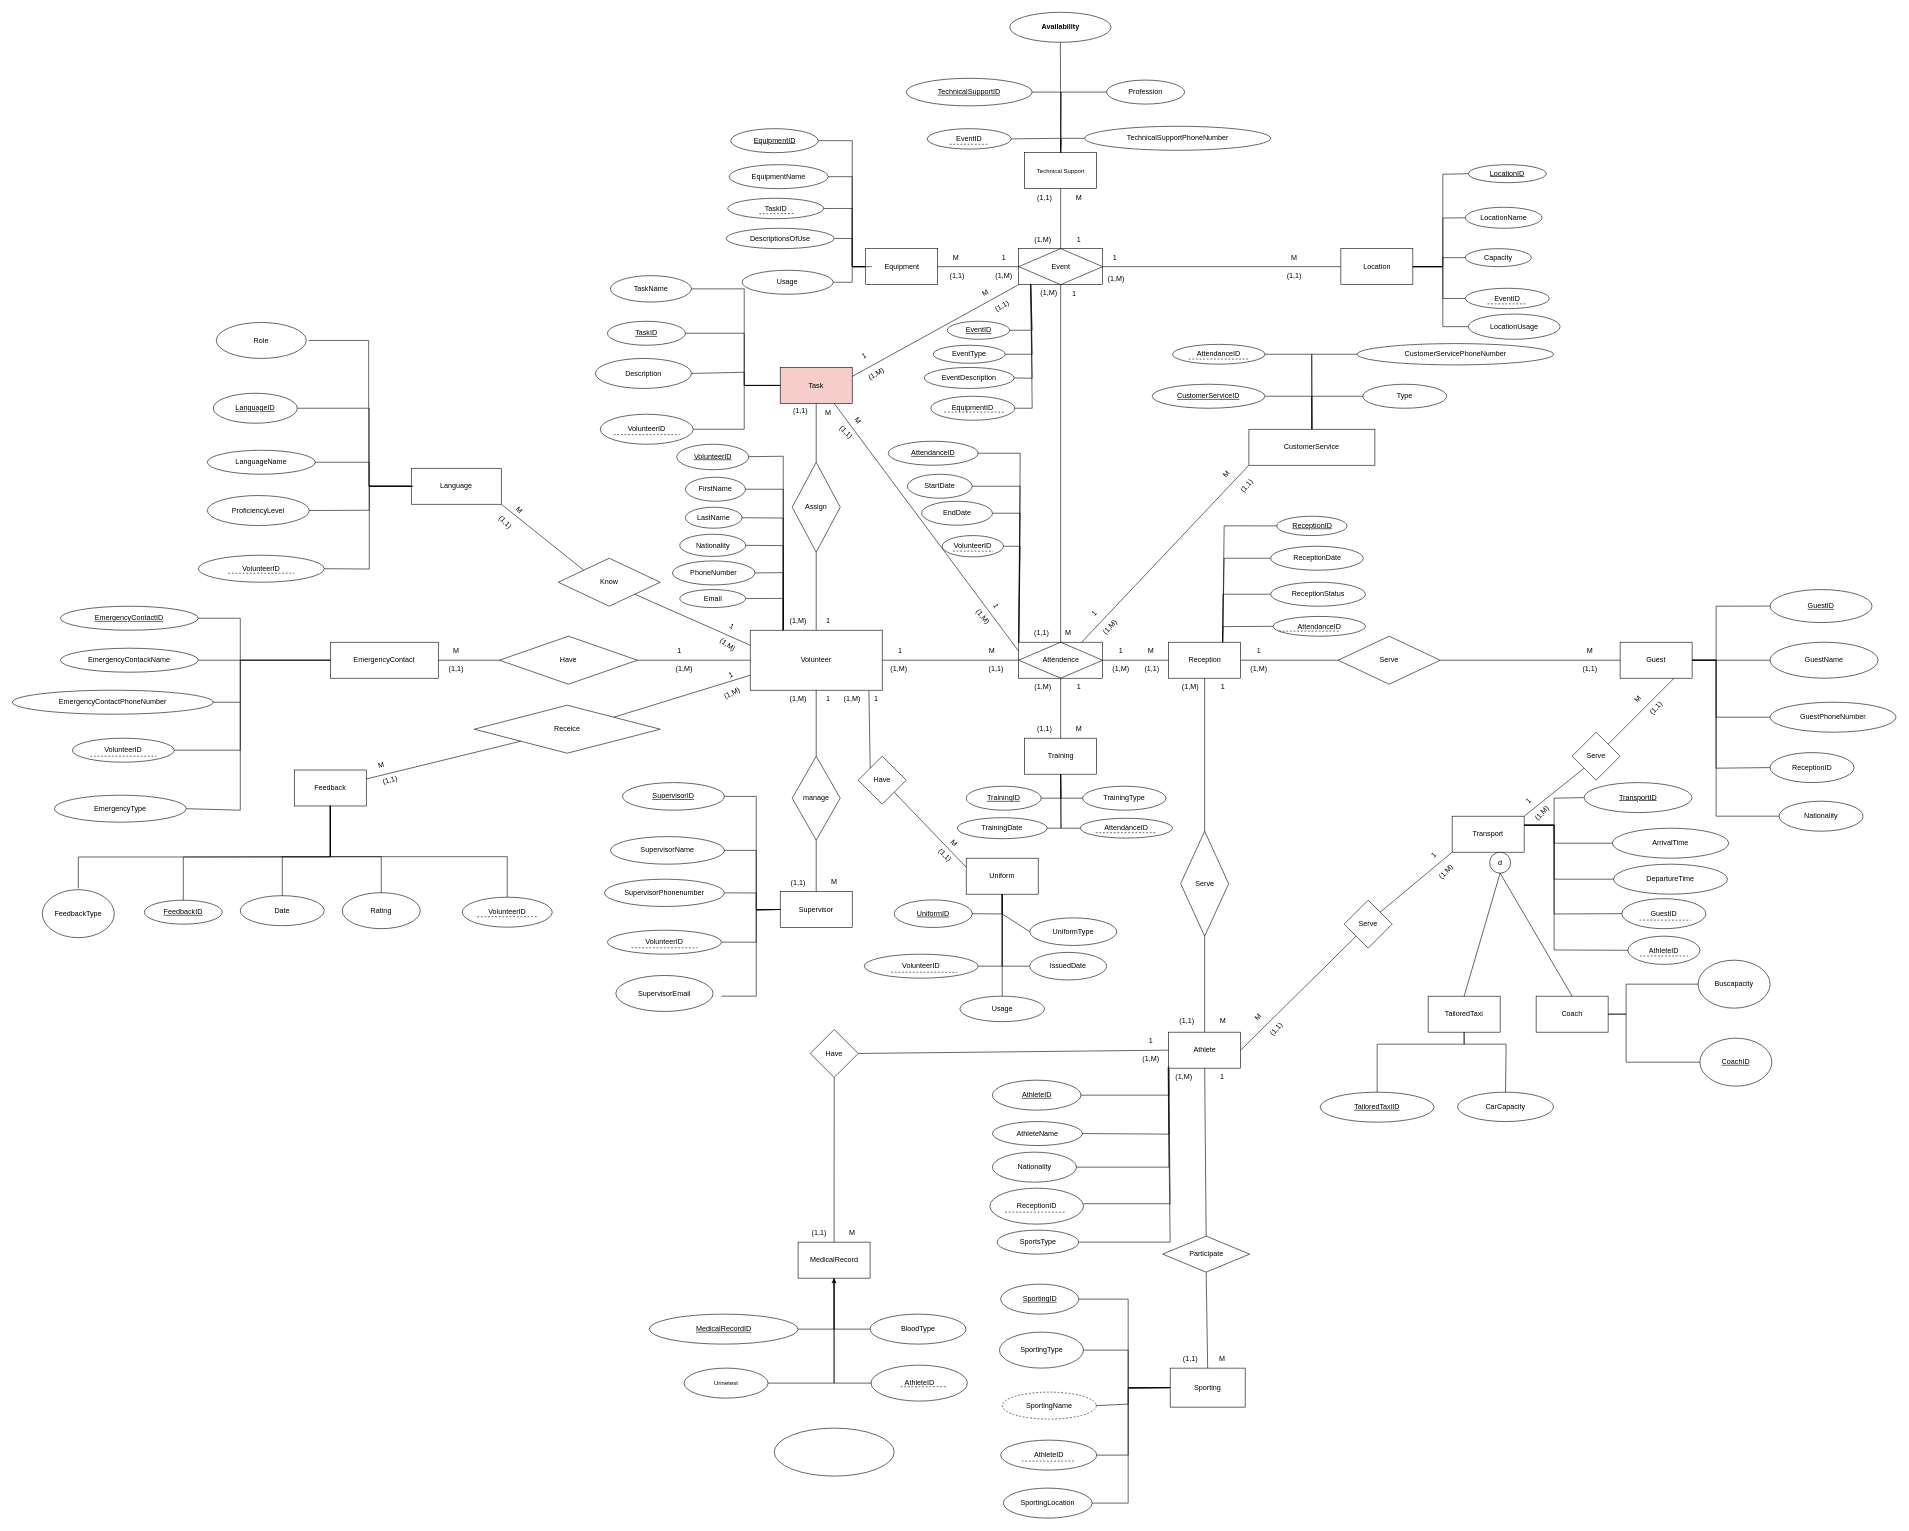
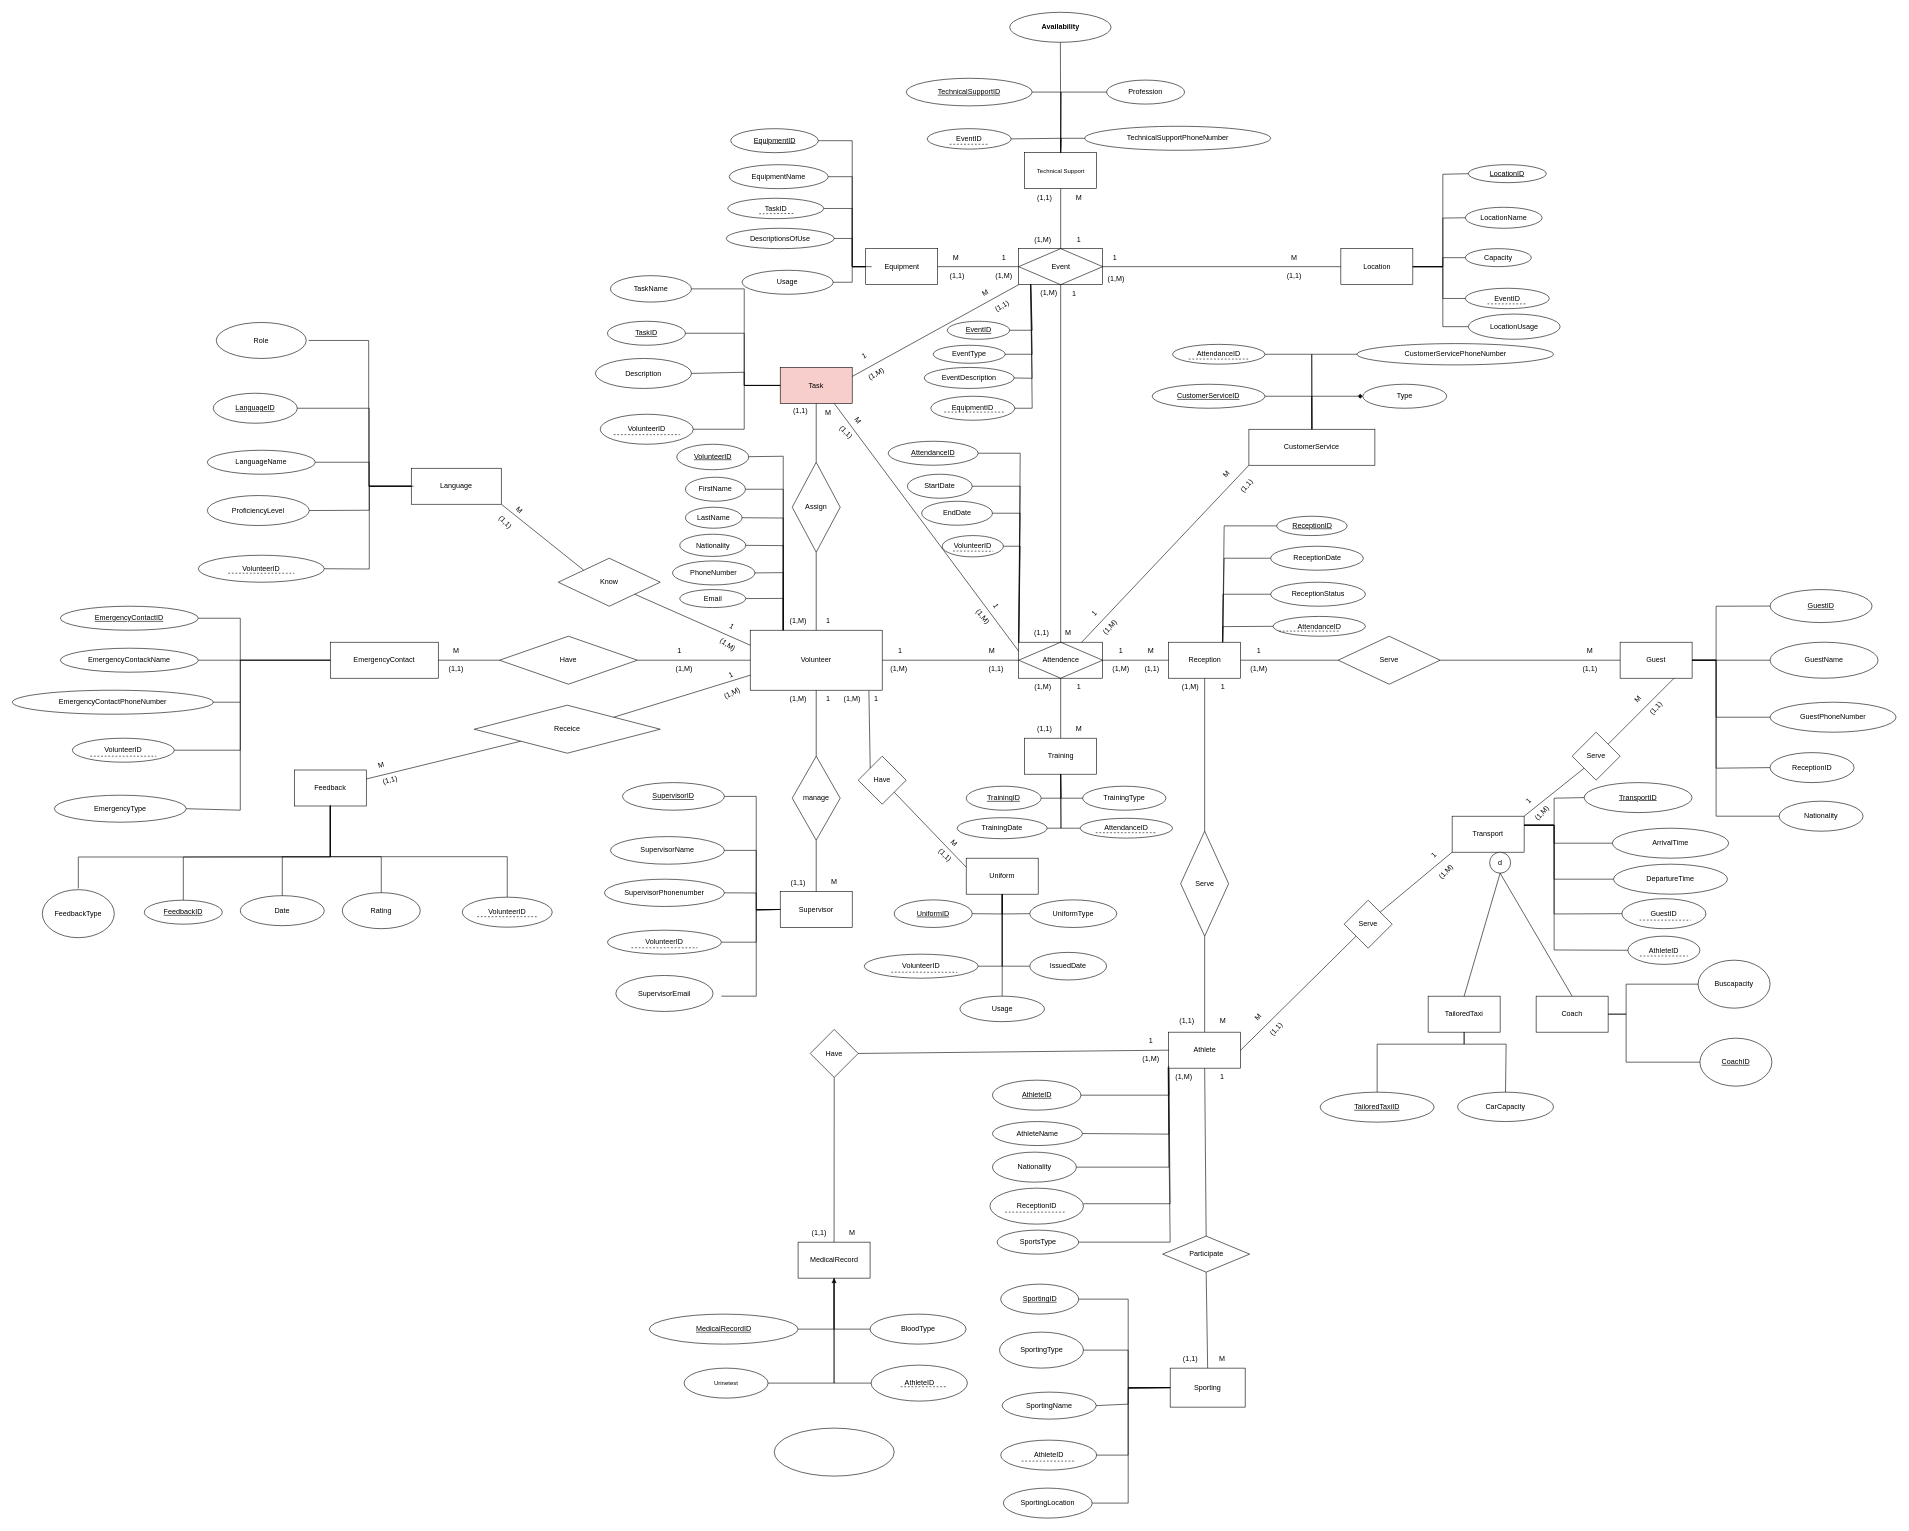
(1360, 396) -> (1357, 396)
(1073, 932) -> (1073, 914)
(1049, 1406) -> (1049, 1406)
